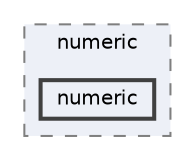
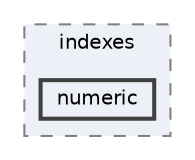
(97, 44) -> (97, 44)
